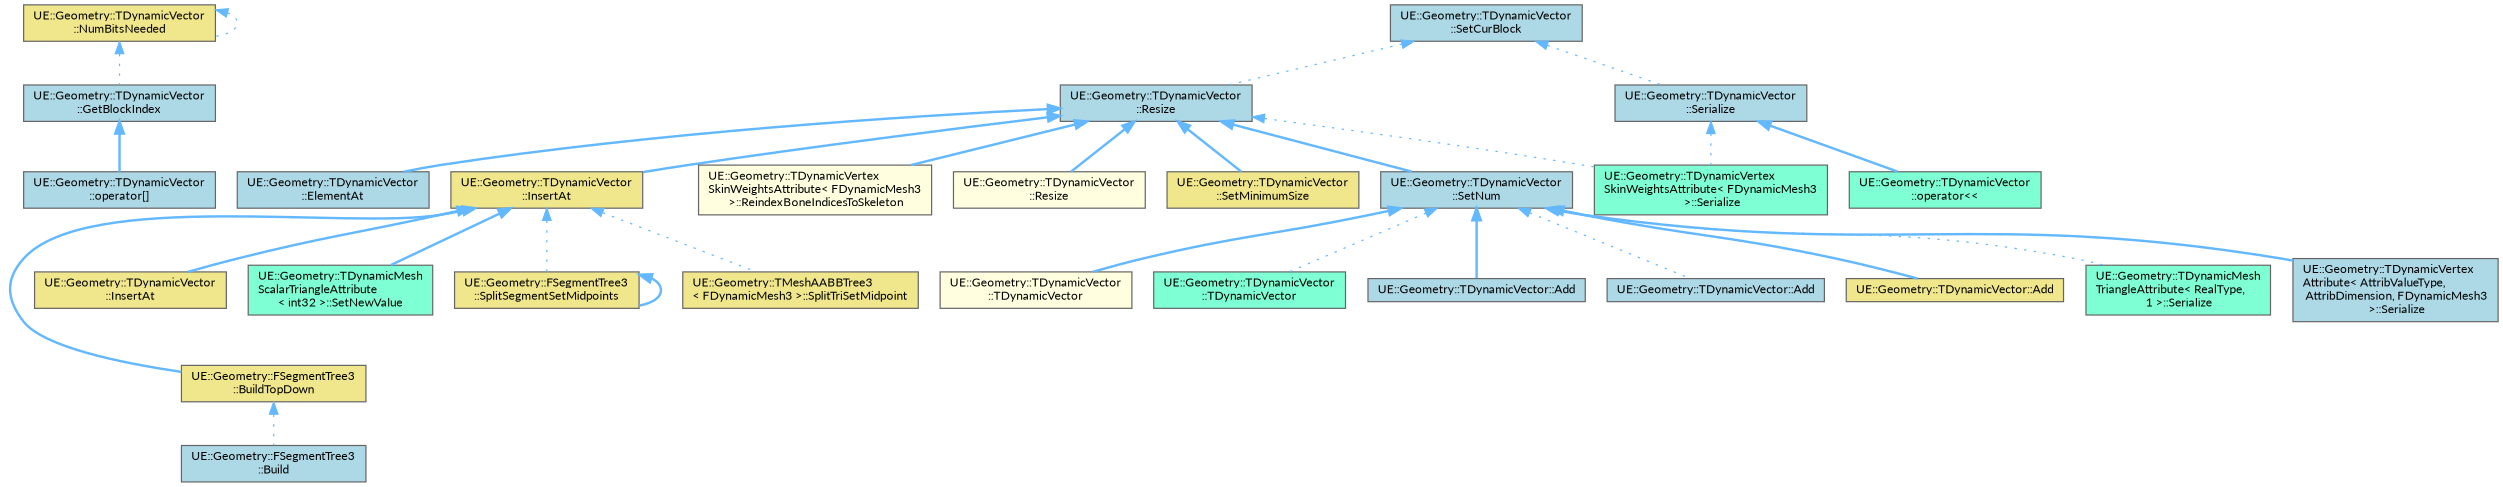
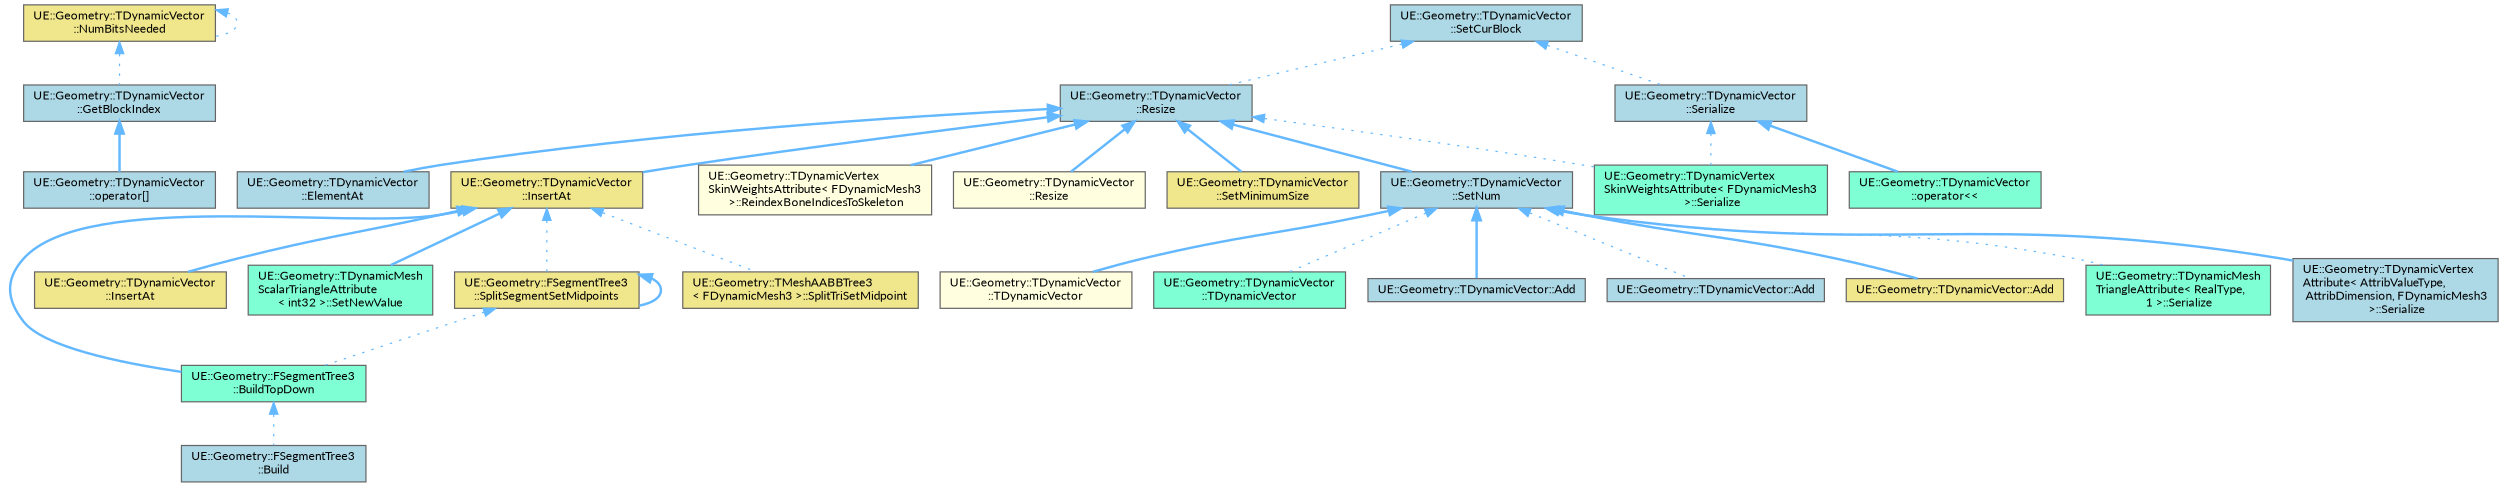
none -> (405, 339)
(274, 384) -> (274, 384)
